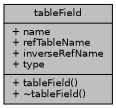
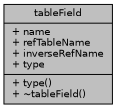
(45, 83) -> (32, 83)
